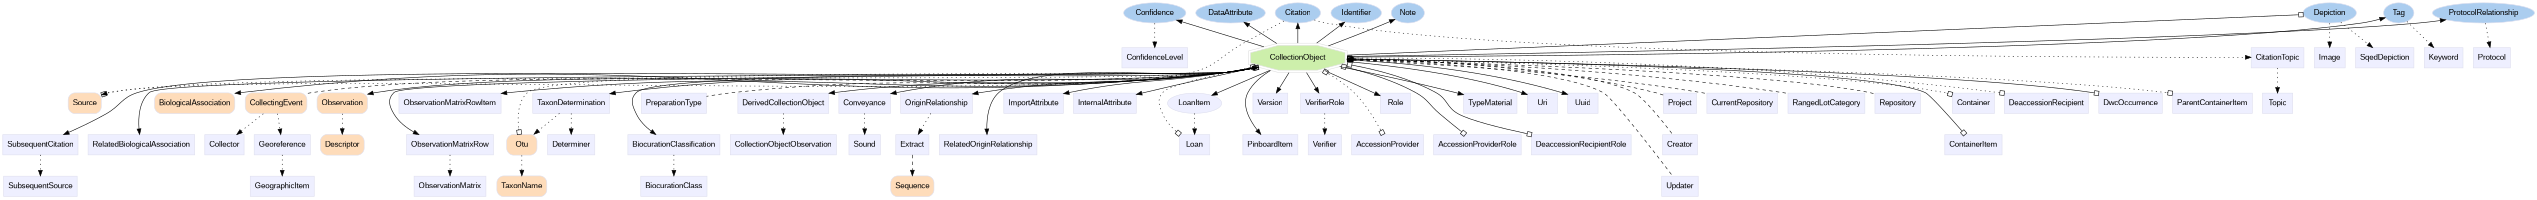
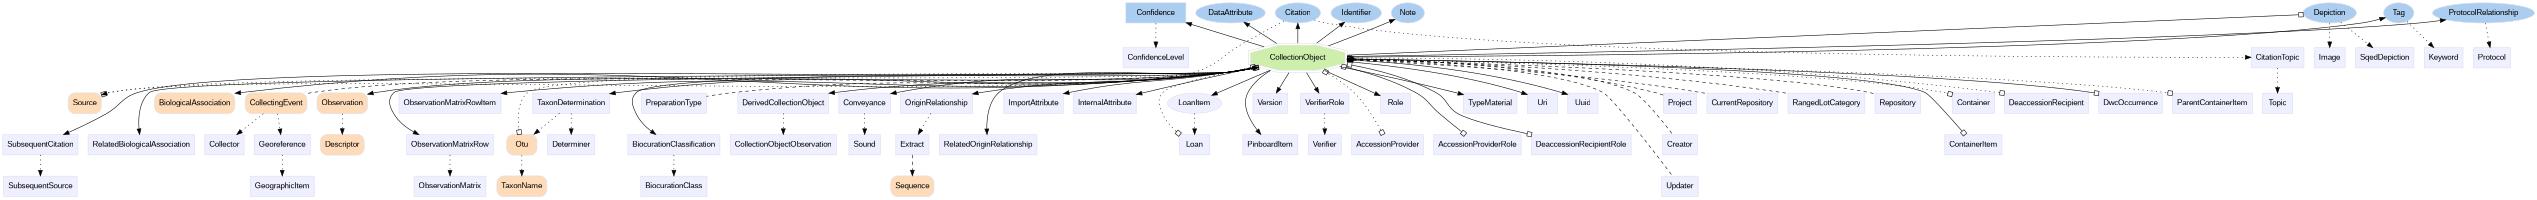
(1155, 13) -> (1156, 13)
